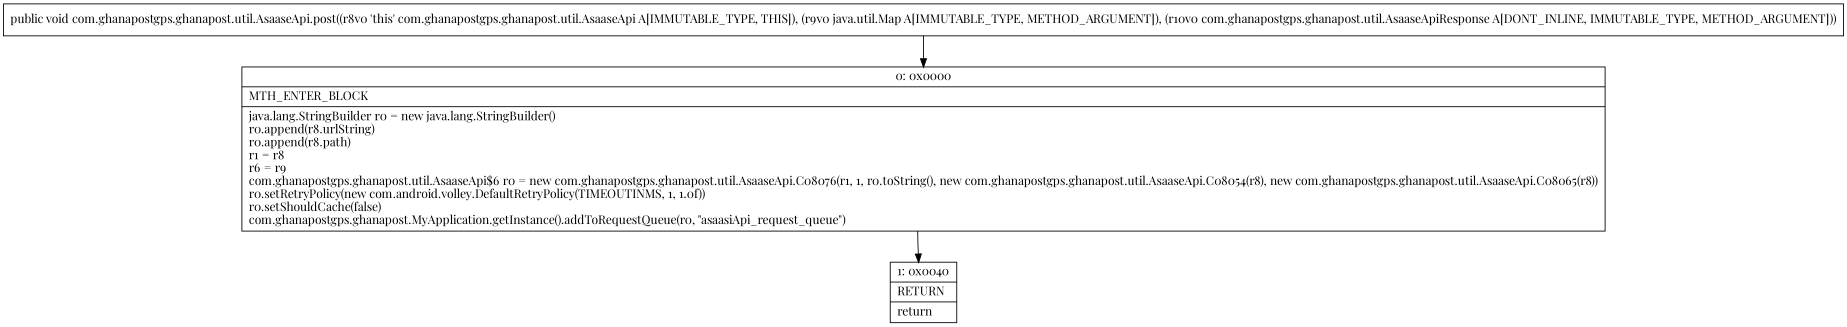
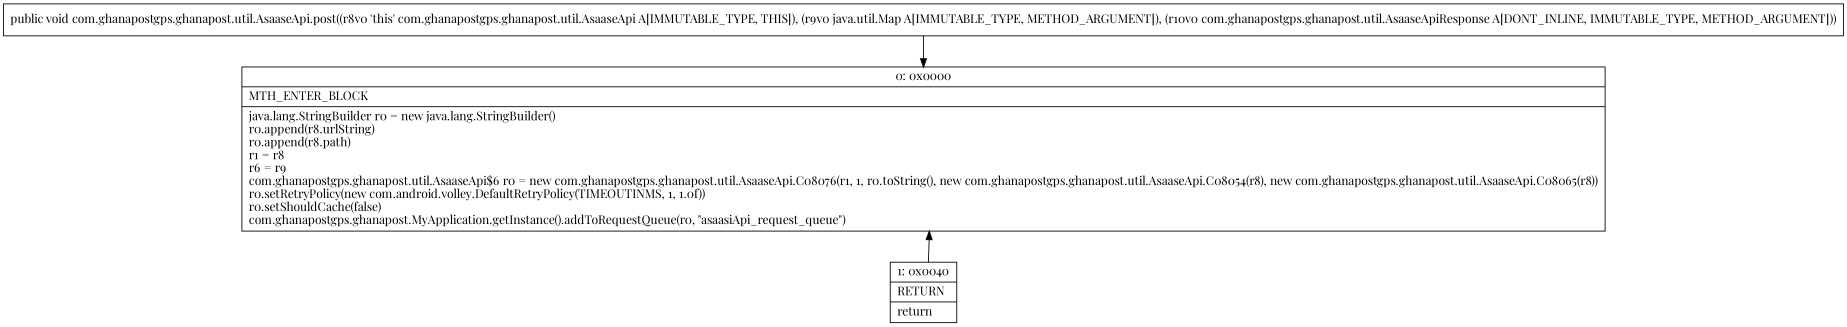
(918, 242) -> (929, 251)
